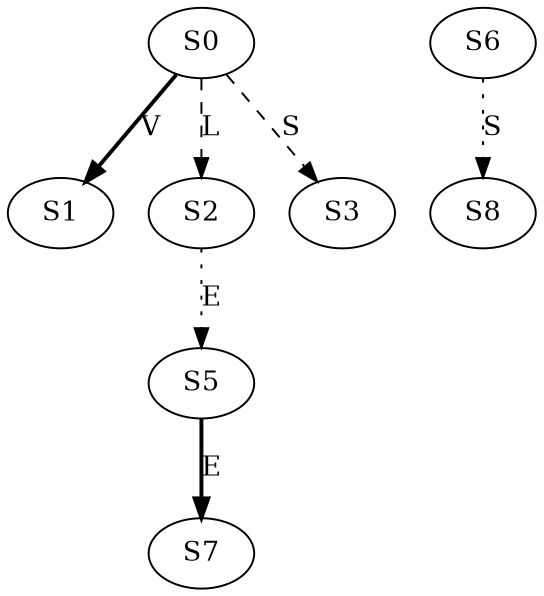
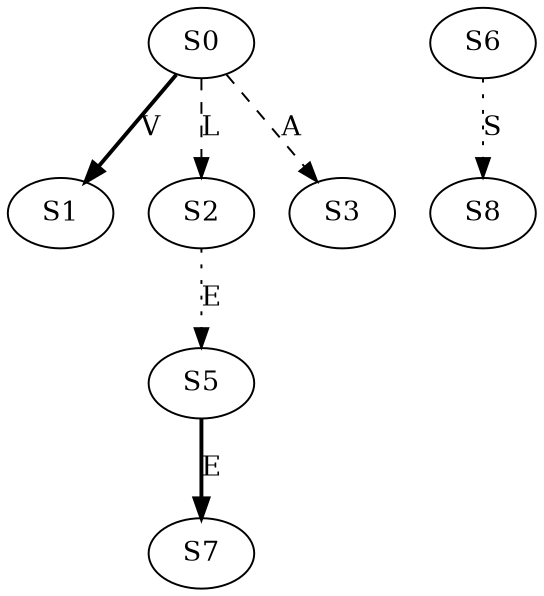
(291, 128) -> (291, 128)
